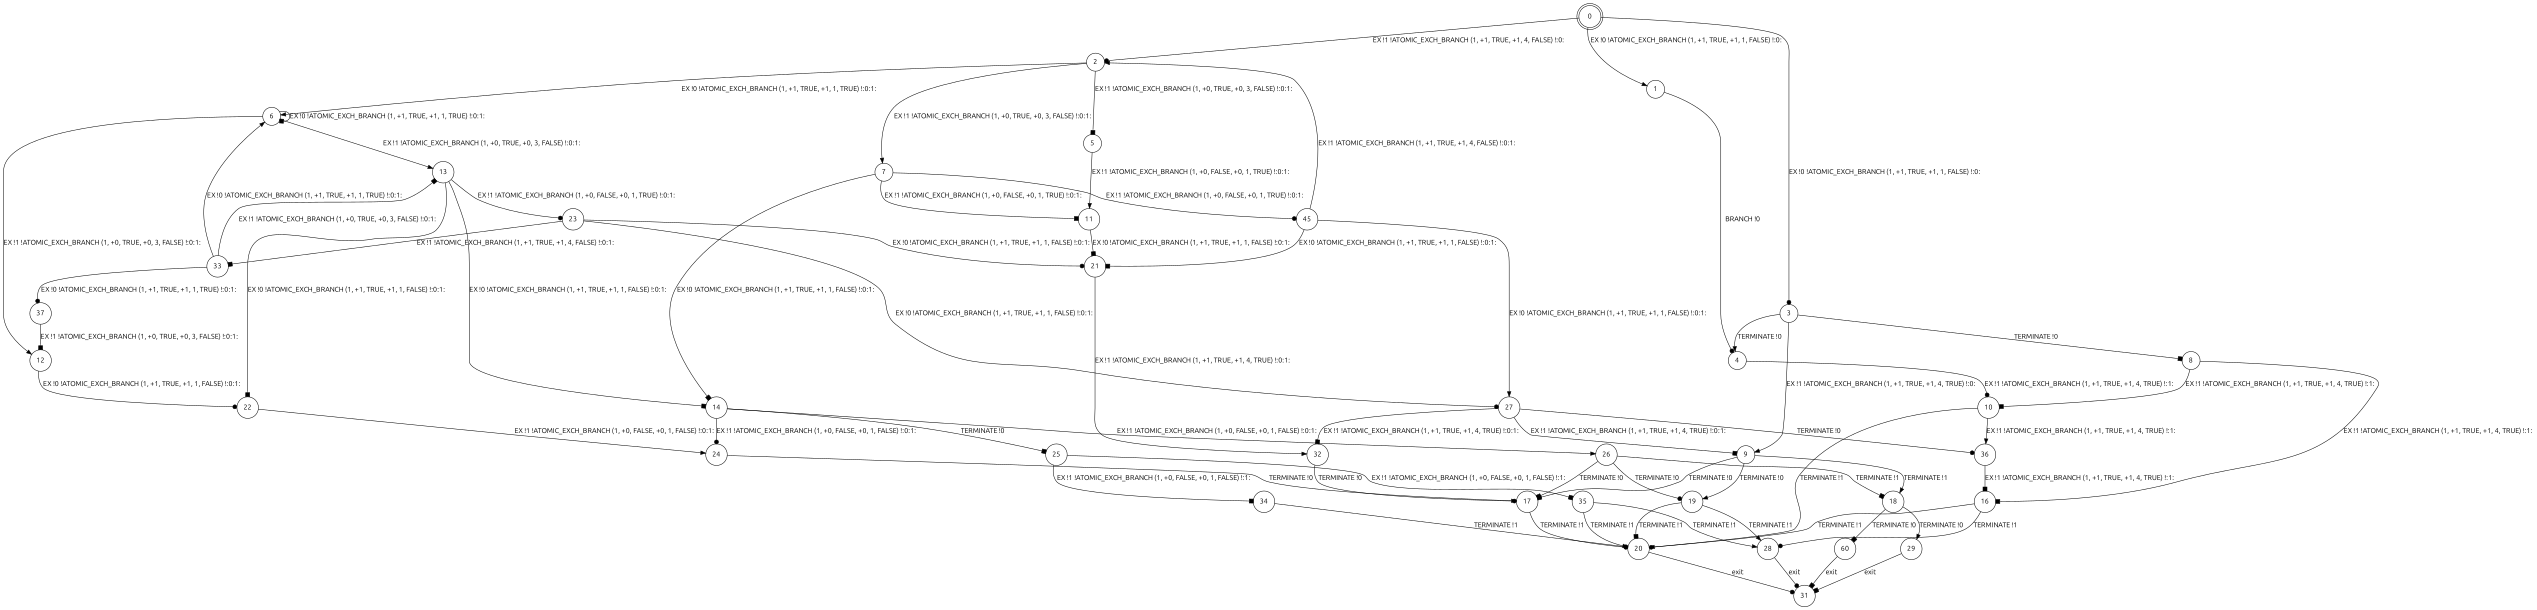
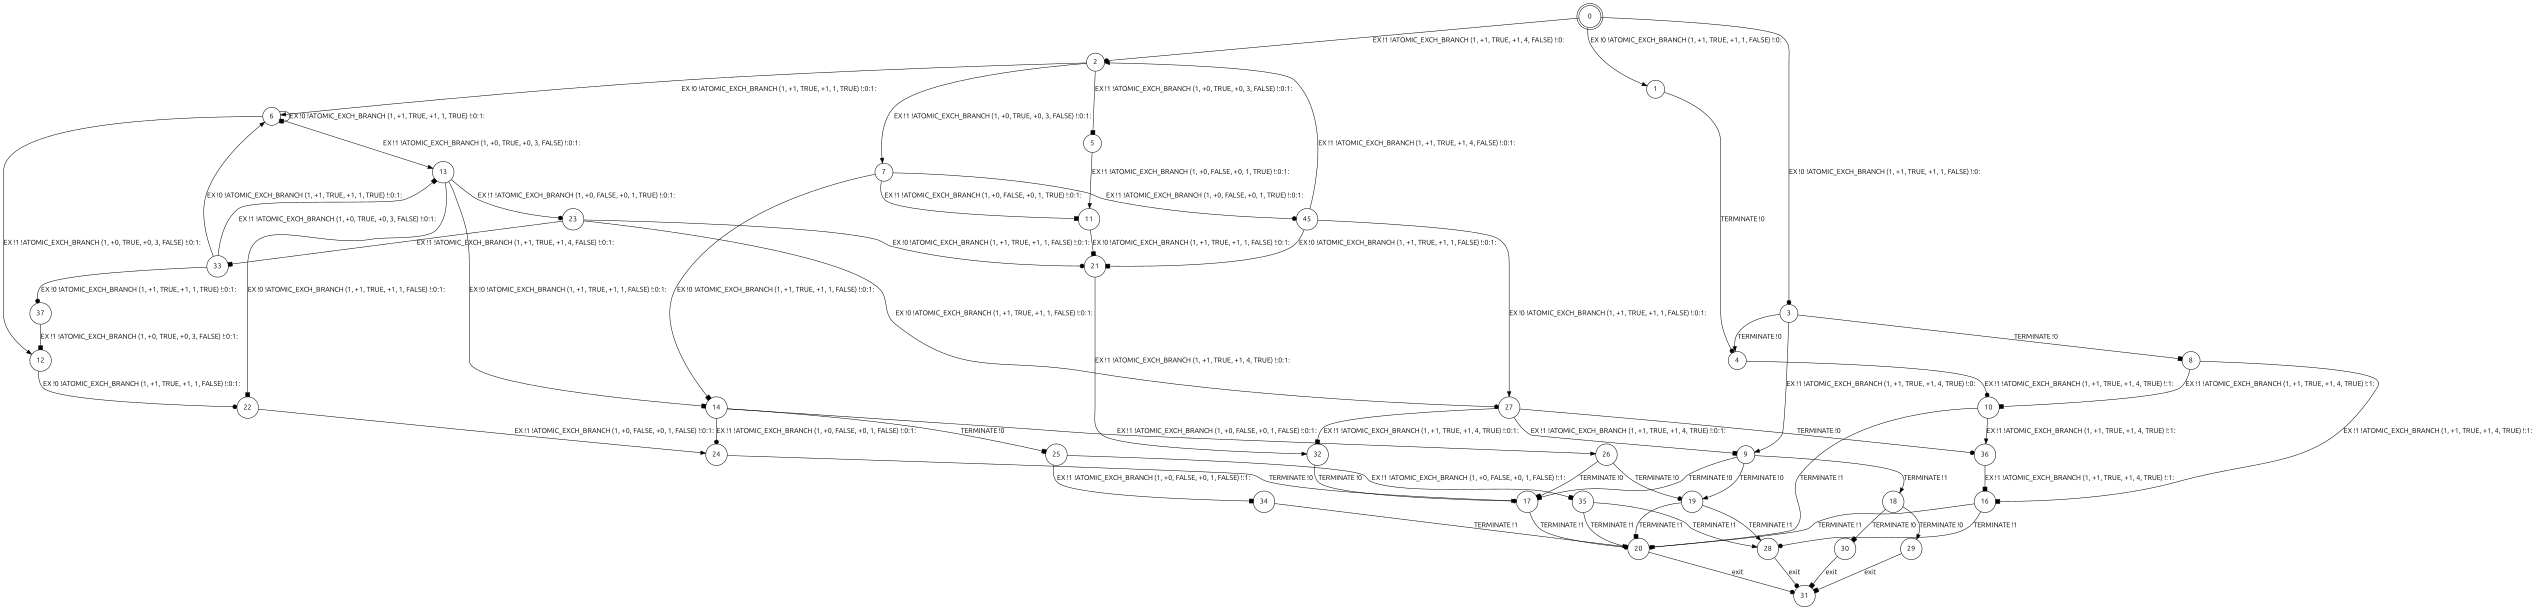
(1743, 219) -> (1743, 219)
(1751, 466) -> none
(1845, 549) -> (1845, 549)
